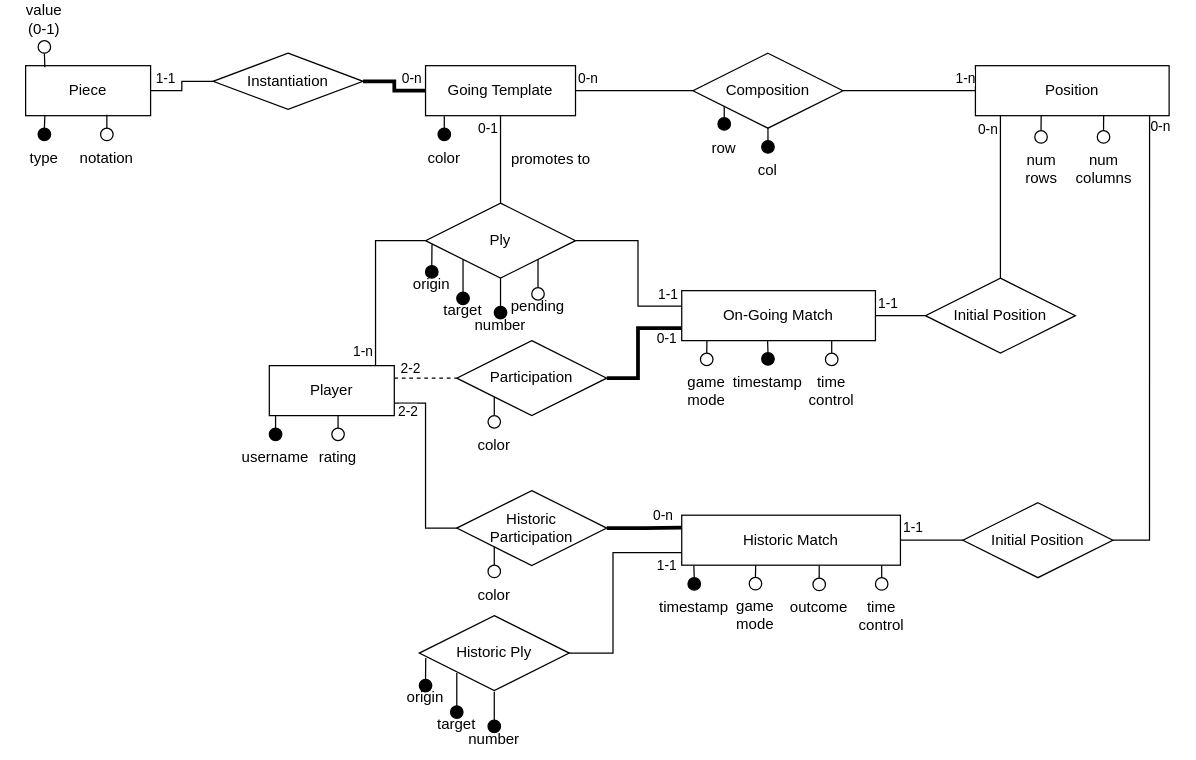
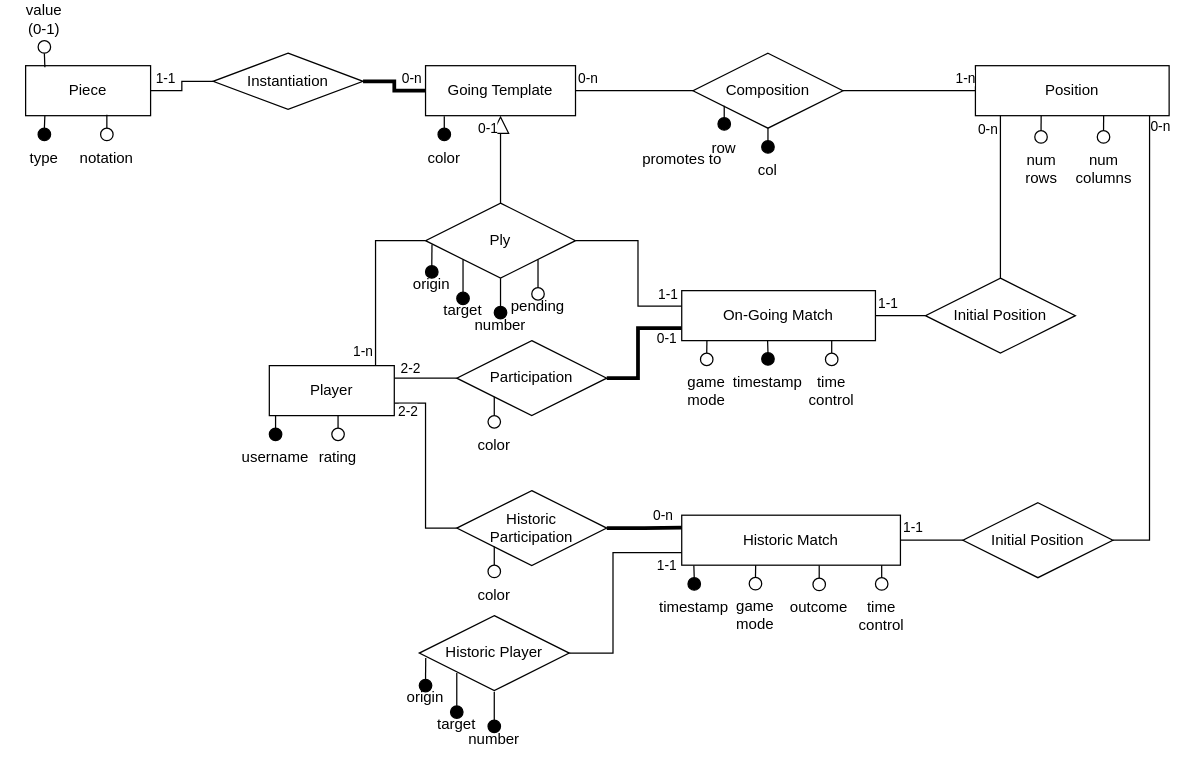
(501, 126) -> (501, 134)
(551, 159) -> (682, 159)
(426, 378) -> (426, 378)
(494, 653) -> (494, 653)
